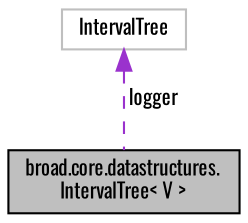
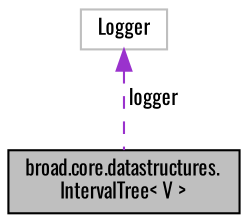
(124, 29) -> (124, 29)
